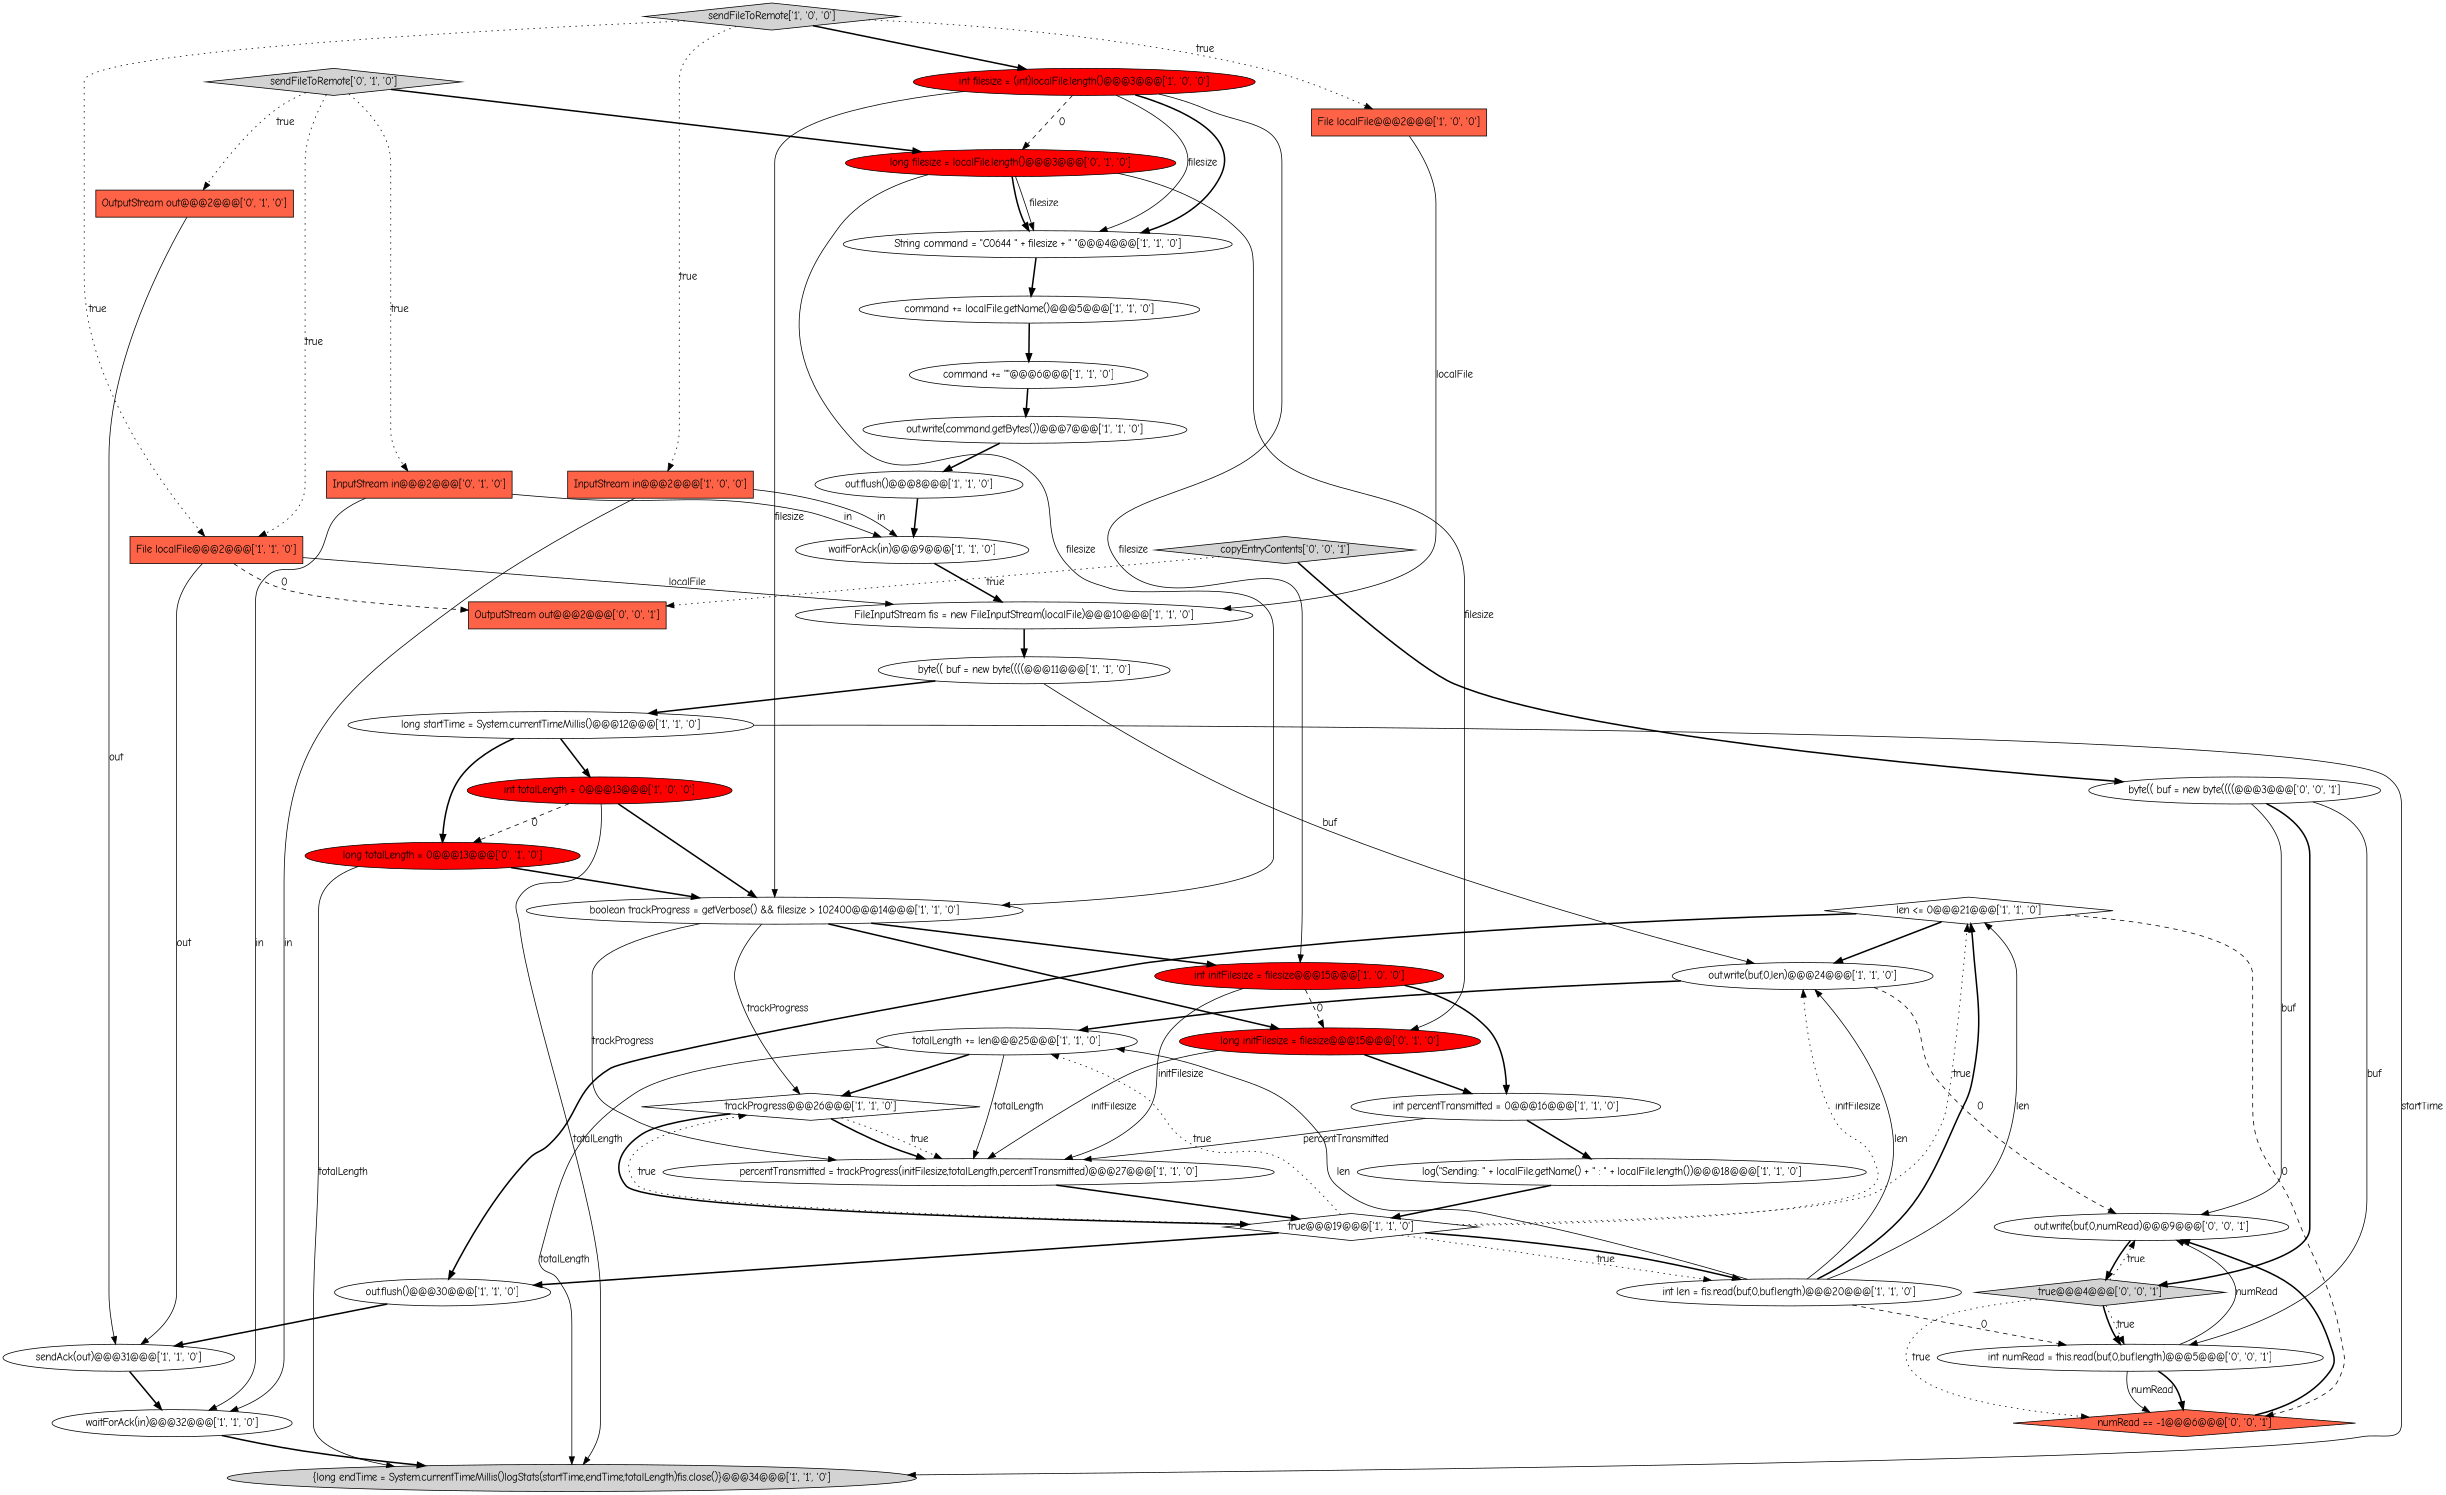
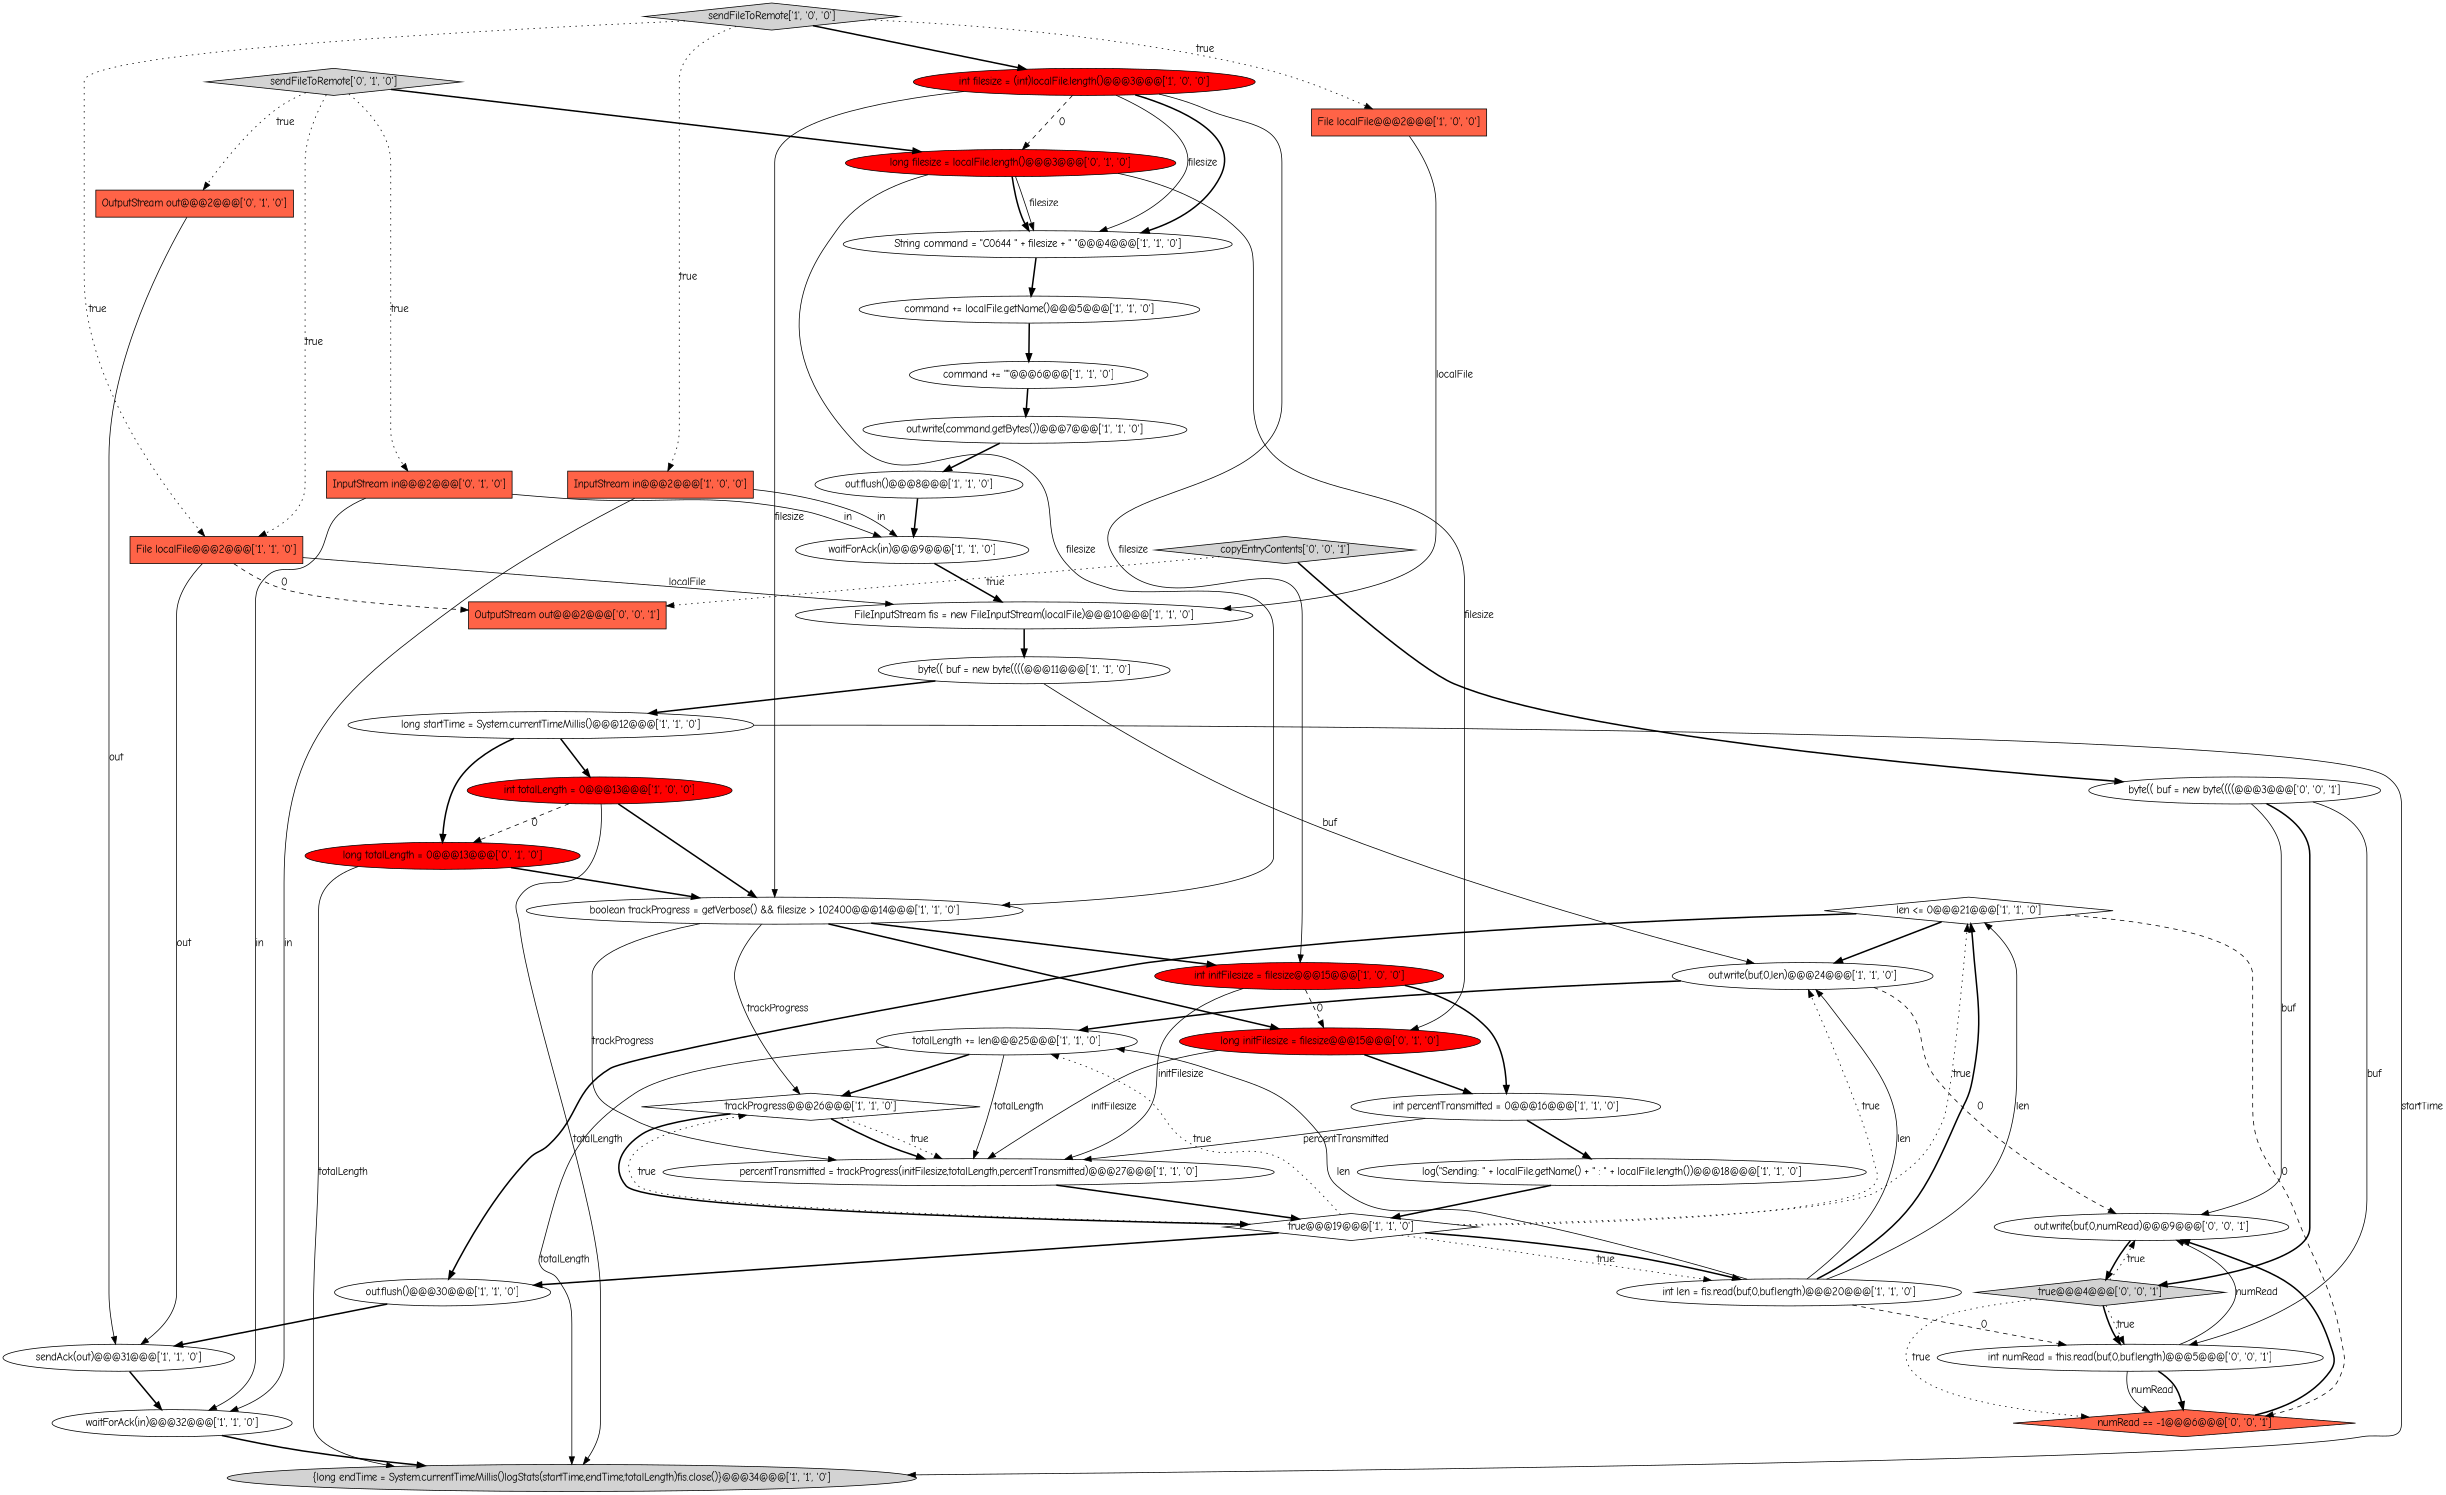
(1858, 1107) -> (1871, 1107)
